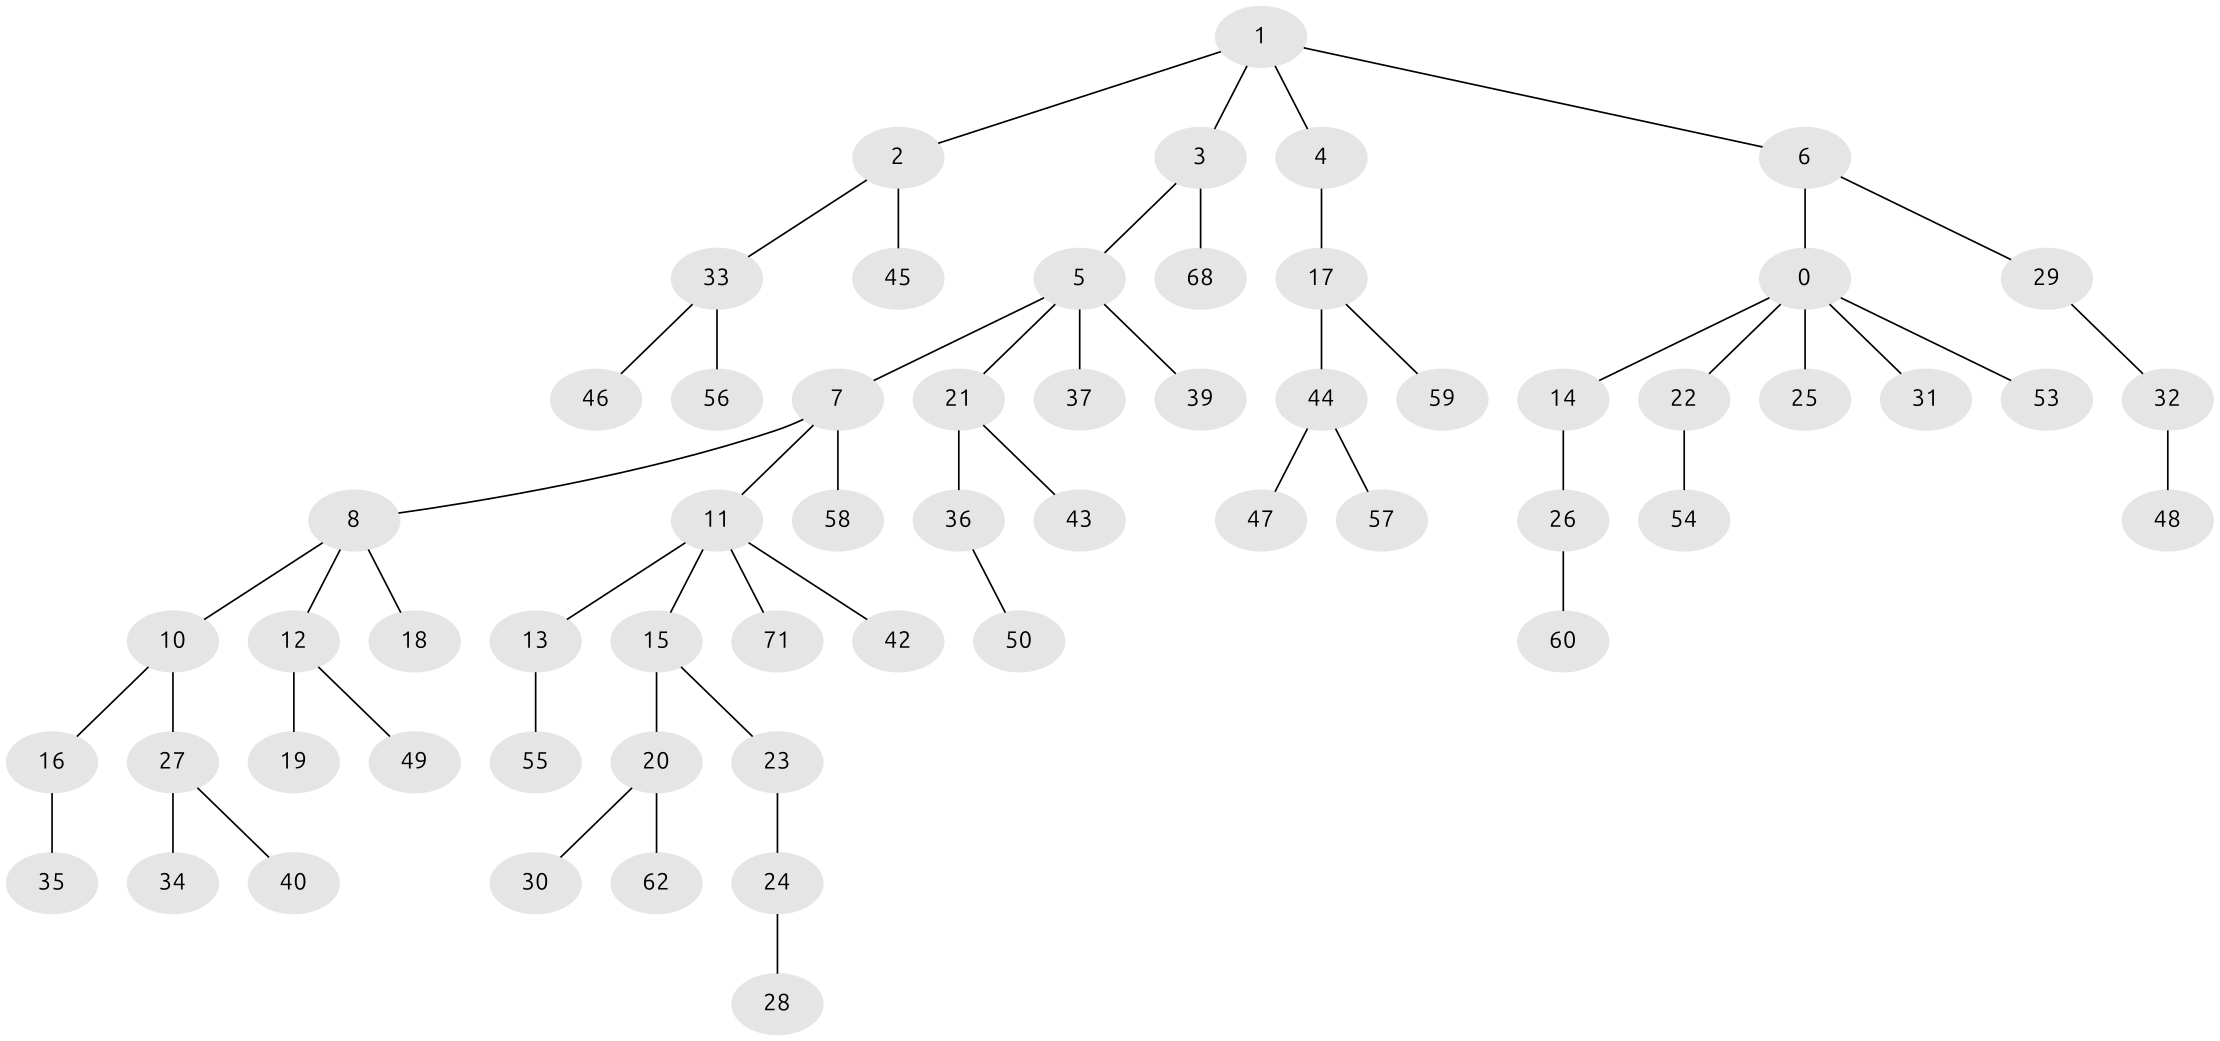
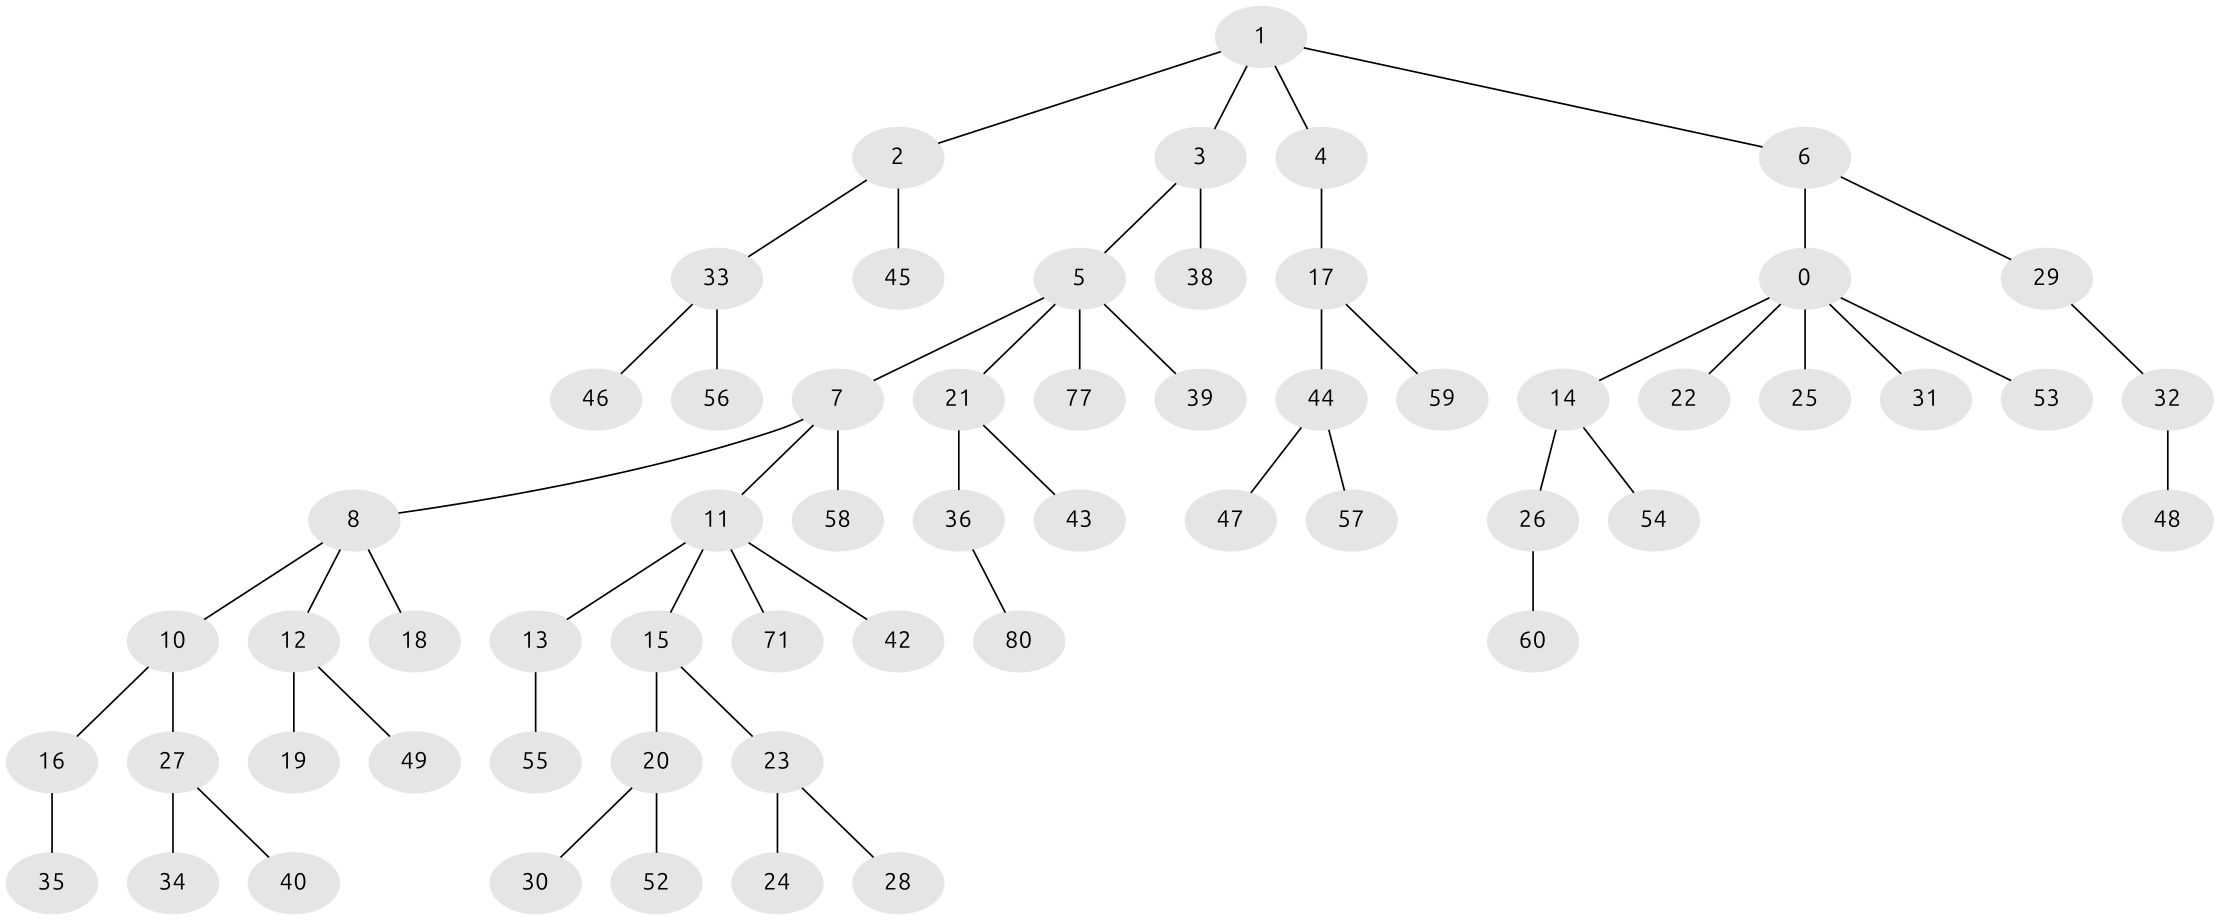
(1201, 279) -> (1201, 279)
(1080, 400) -> (1080, 400)
(1684, 460) -> (1609, 460)
(1019, 641) -> (1019, 641)
(657, 883) -> (657, 883)
(777, 944) -> (838, 823)
